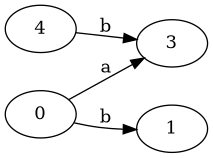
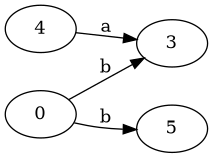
(106, 27) -> (106, 27)
(106, 68) -> (106, 68)
(172, 129) -> (172, 129)
